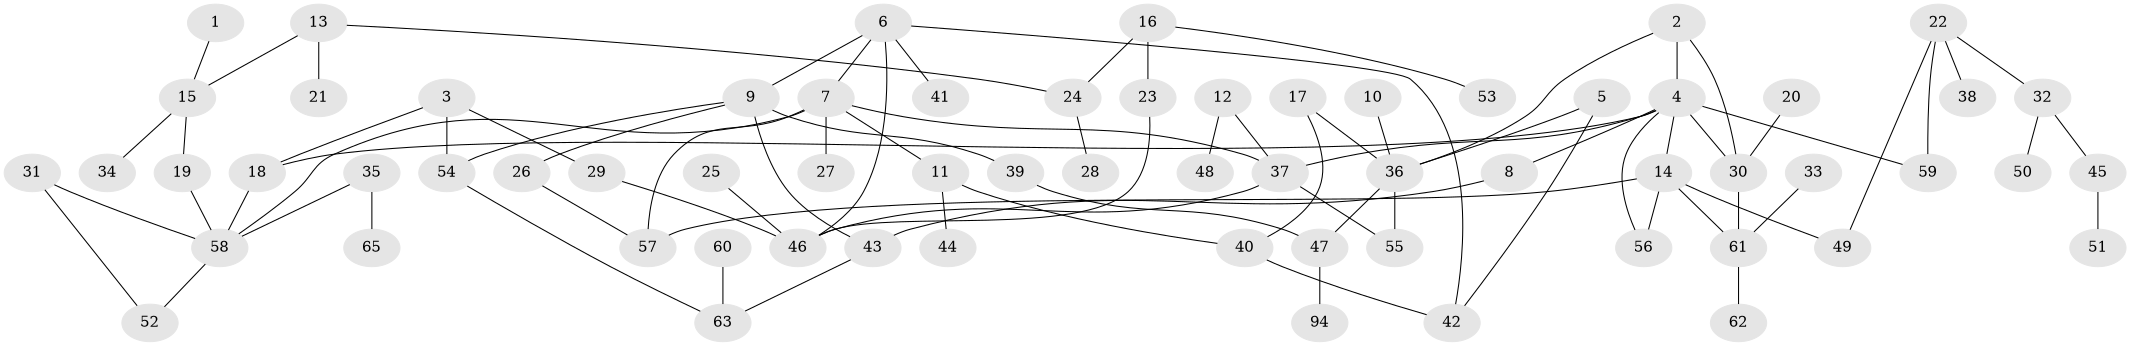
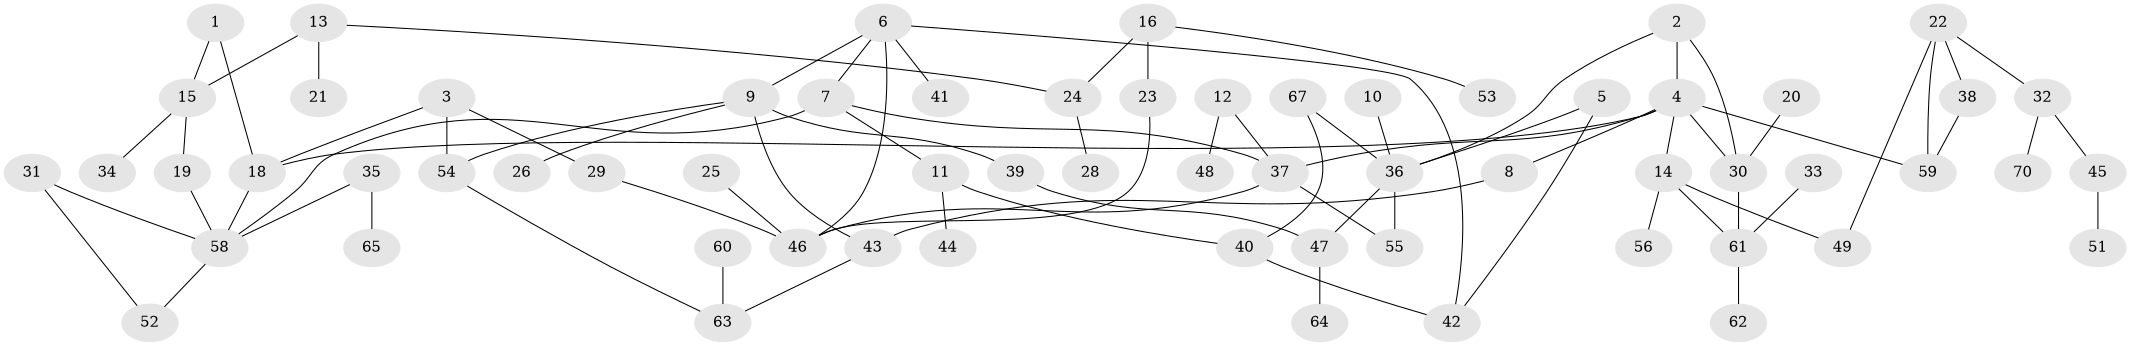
none -> (236, 98)
(1298, 98) -> (1298, 98)
none -> (1948, 135)
(1623, 166) -> none
(826, 173) -> none
(2023, 173) -> (2023, 173)
(648, 248) -> none
(1320, 323) -> (1320, 323)
